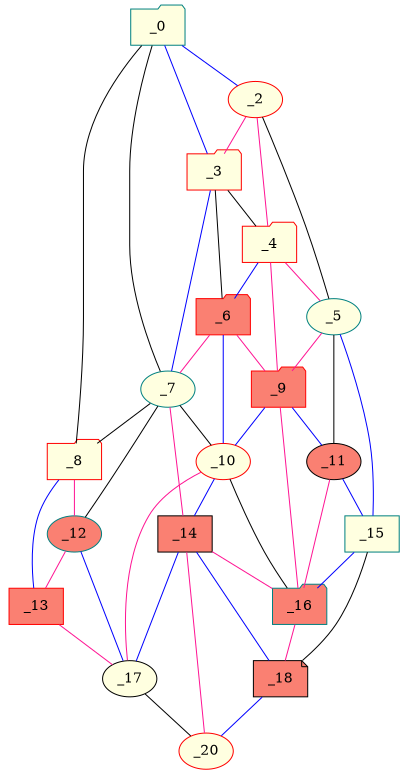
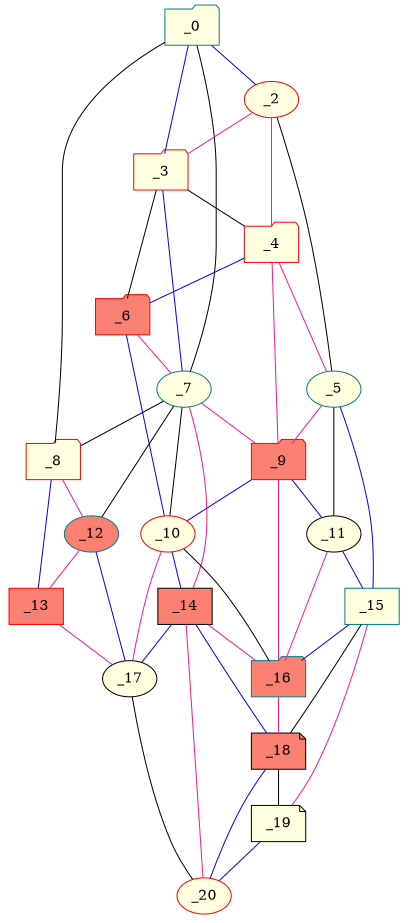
(251, 353) -> (229, 423)
(334, 462) -> (334, 534)
none -> (279, 824)
